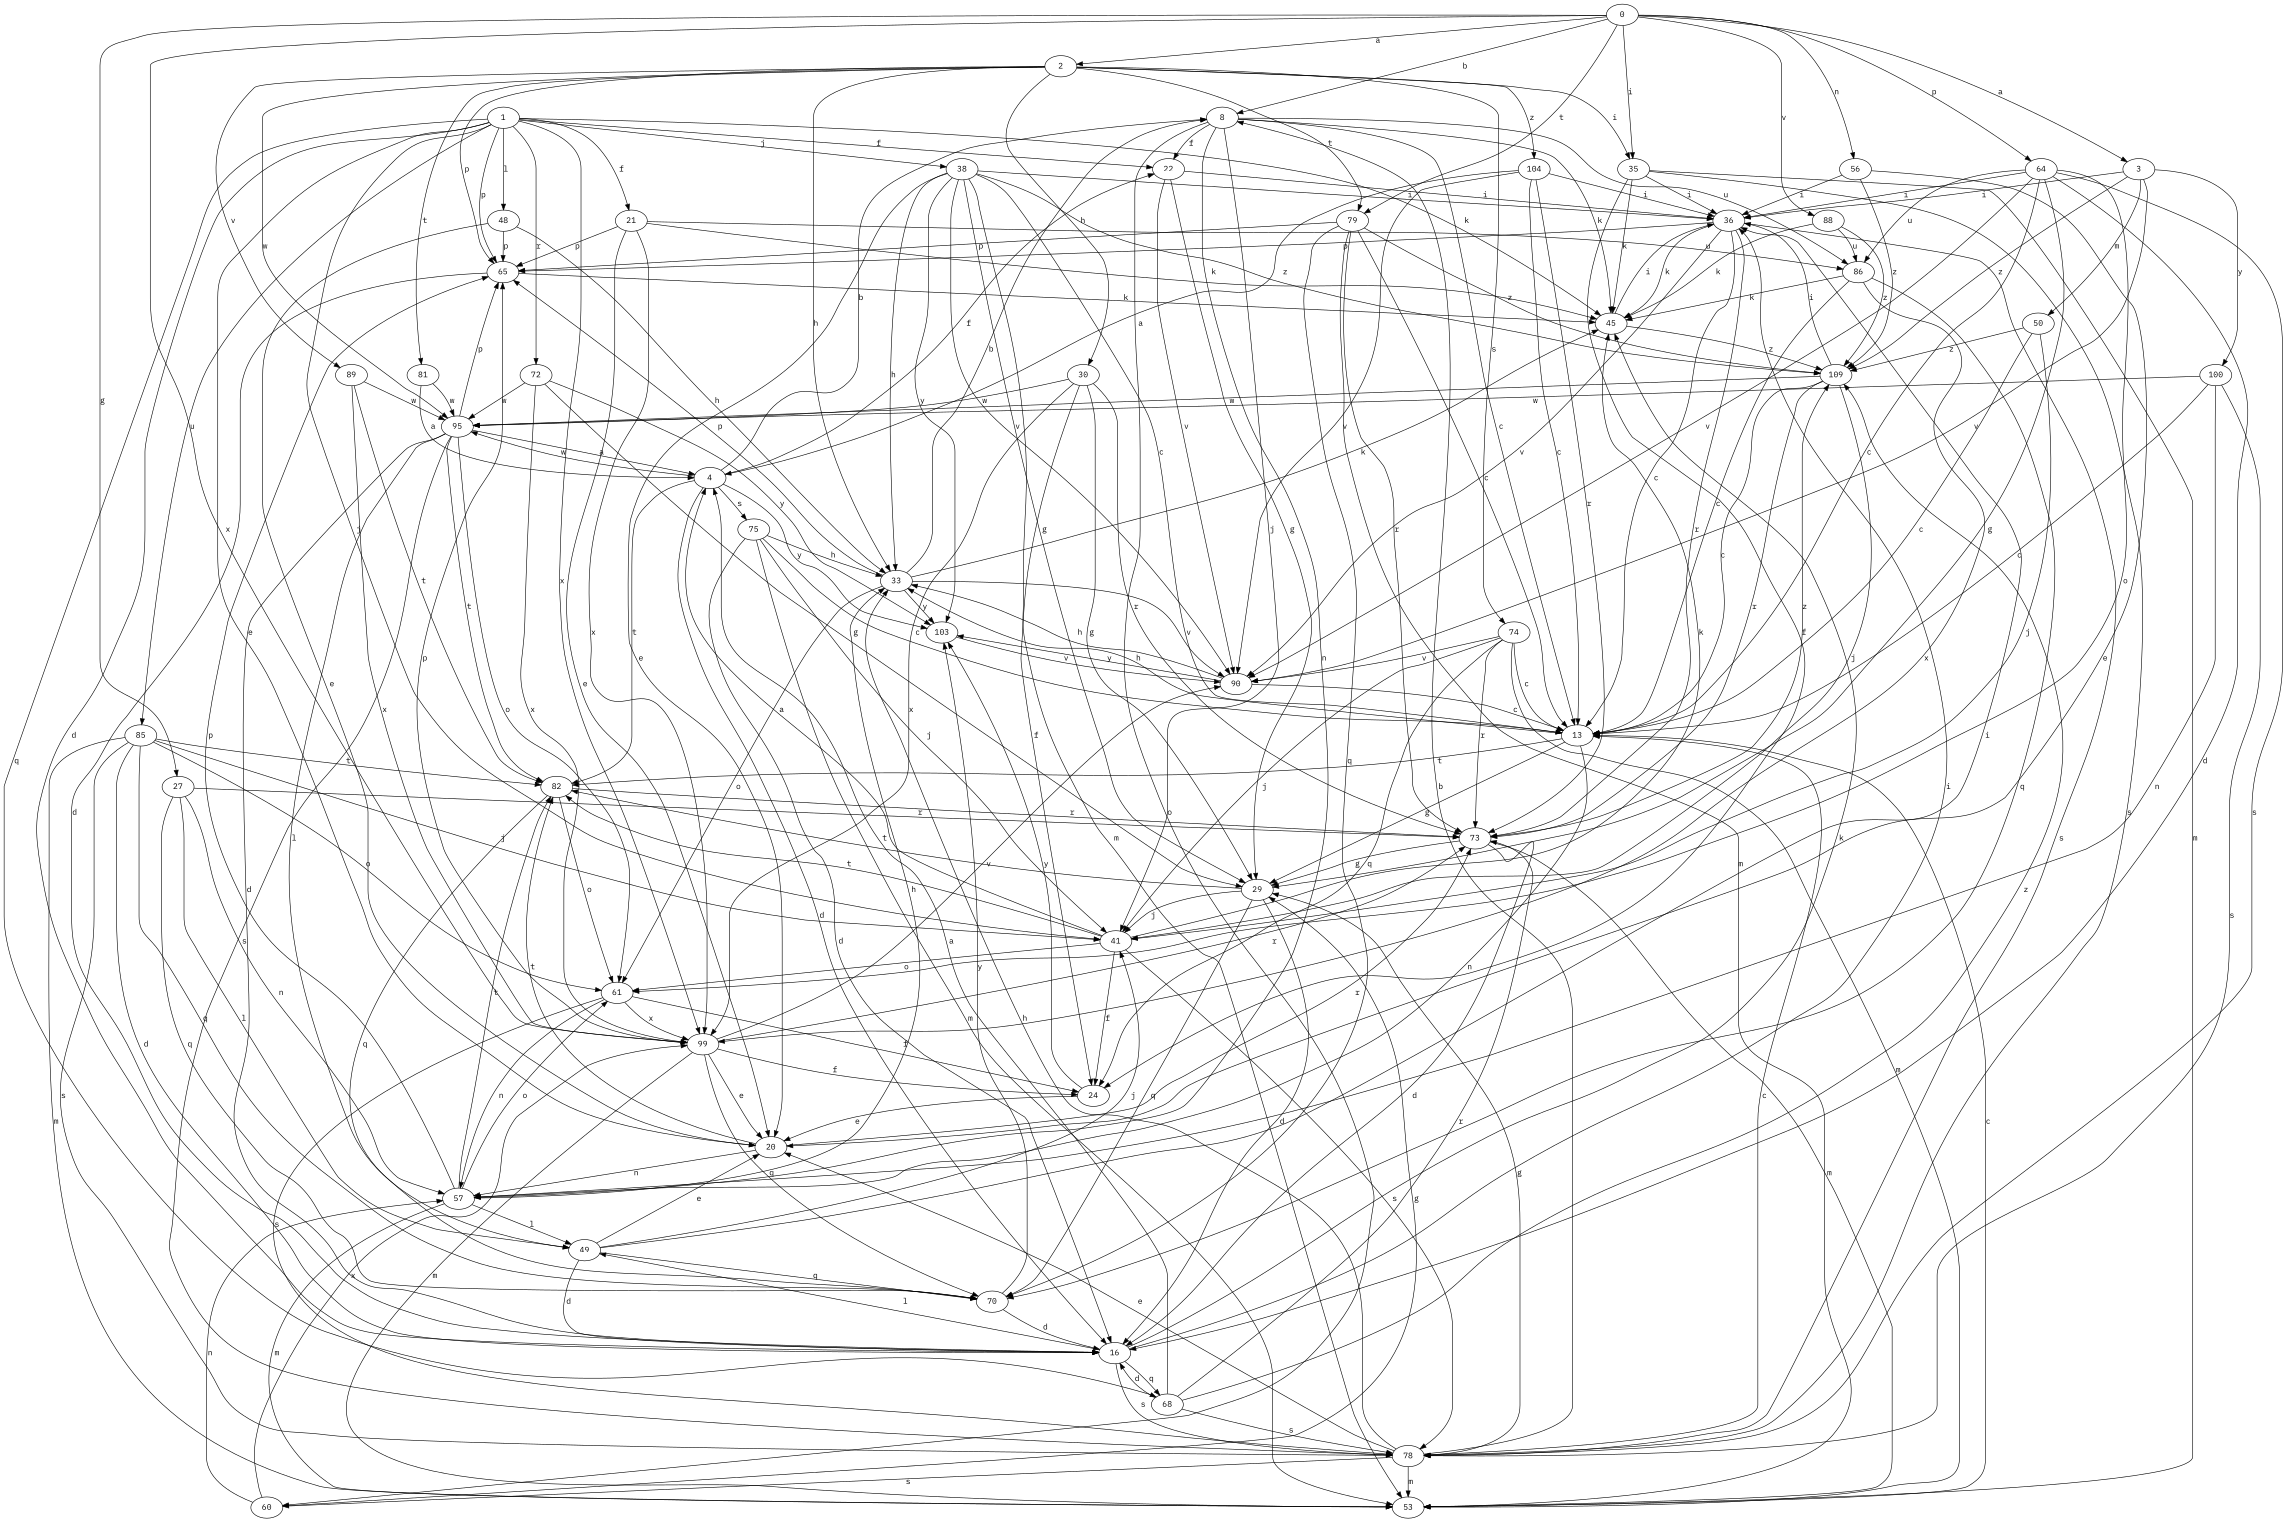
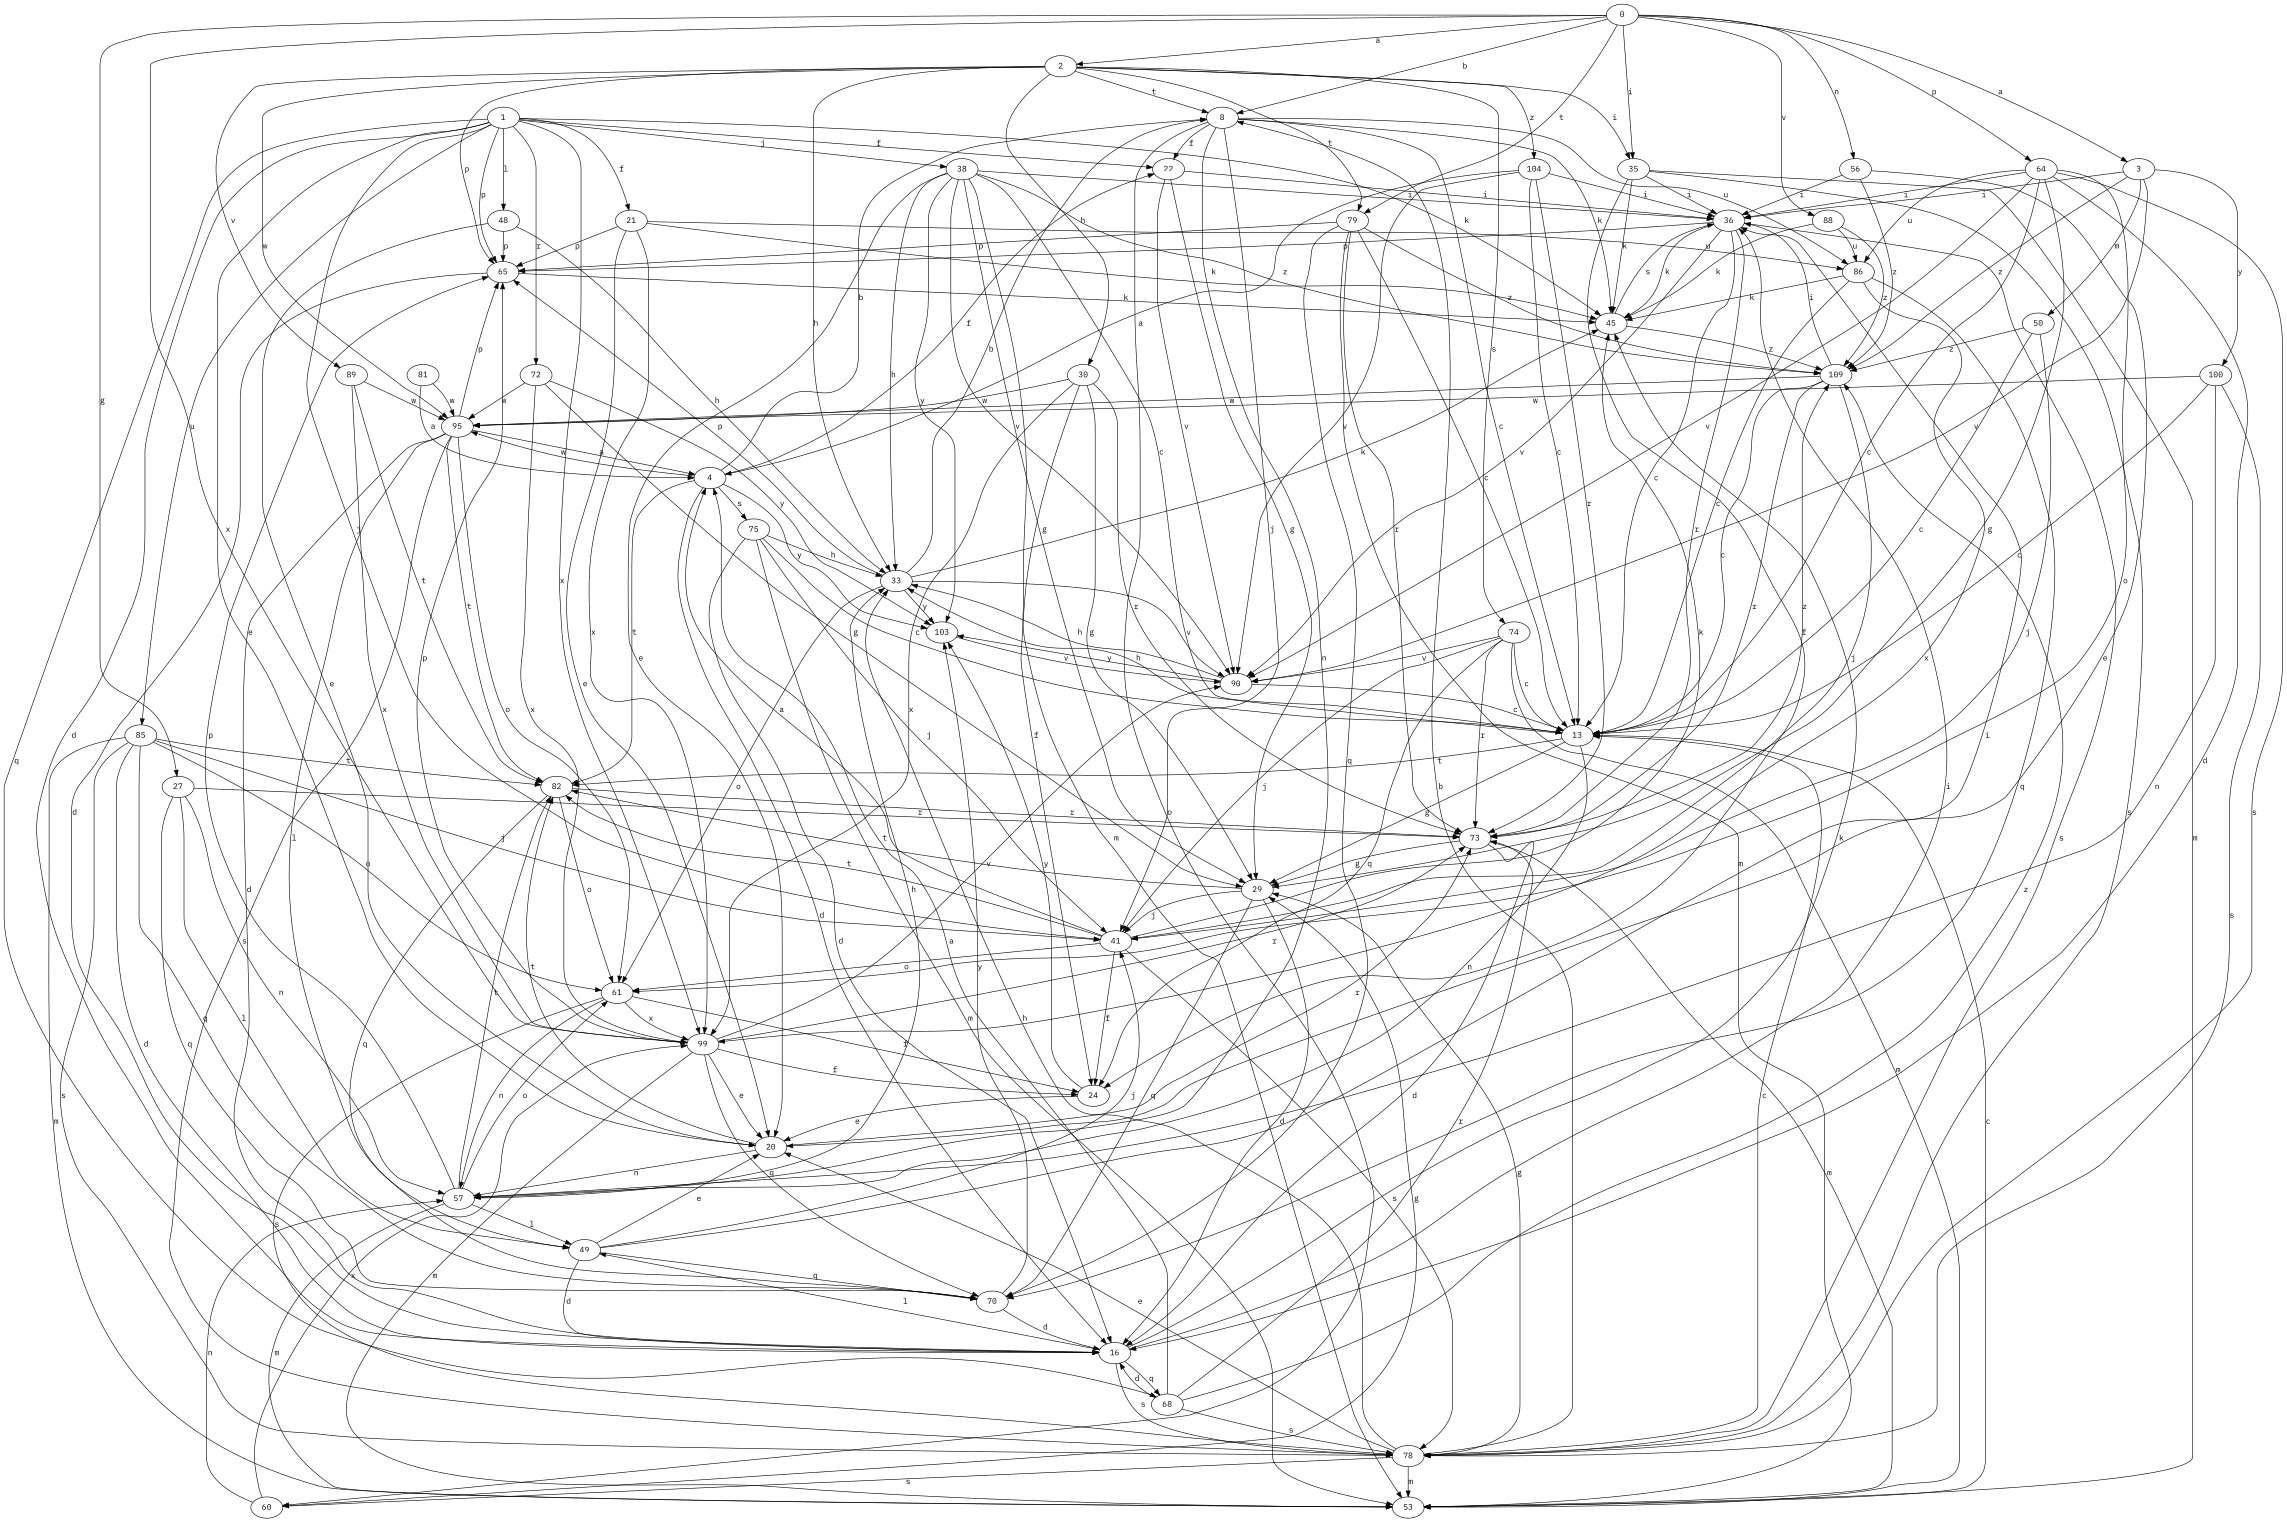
(515, 86) -> (1139, 91)
(1648, 272) -> (1648, 272)
